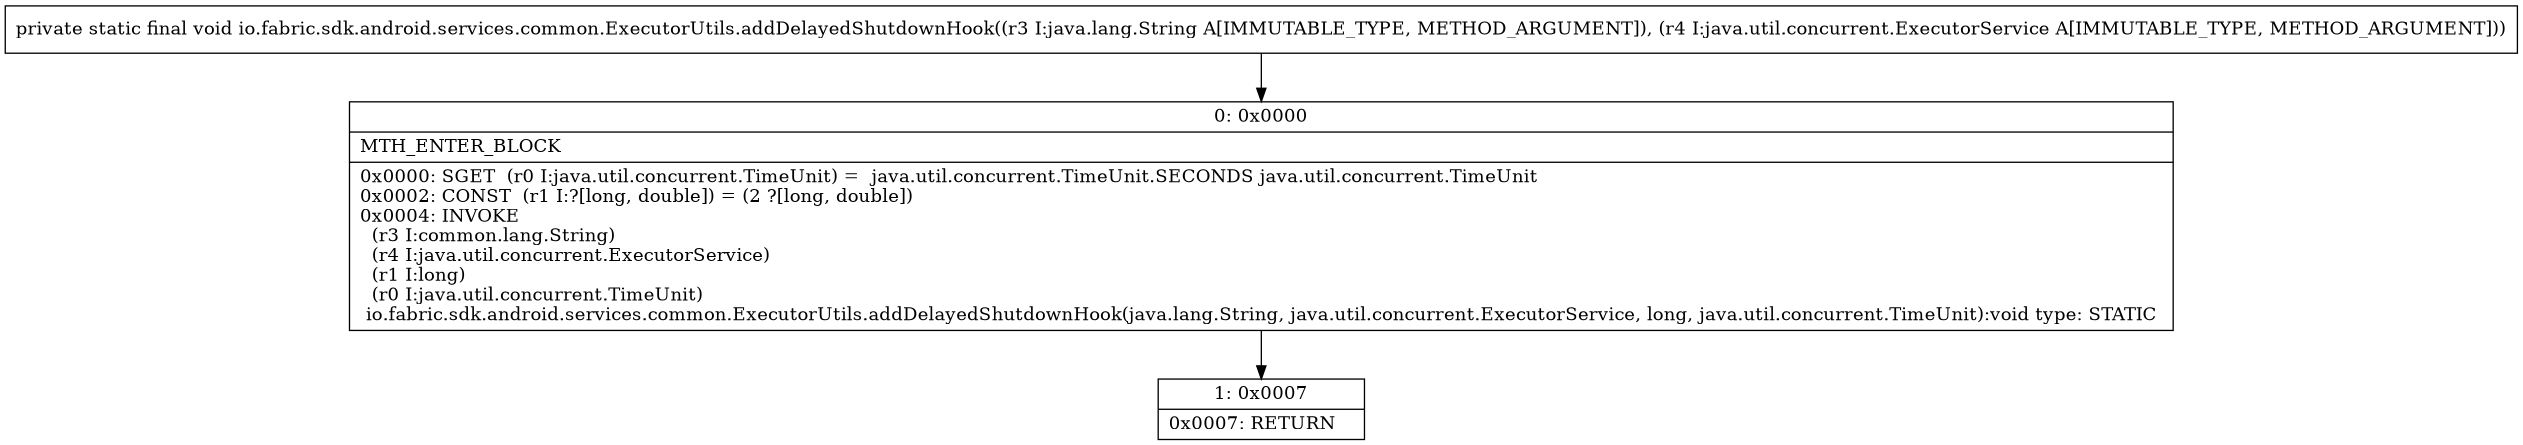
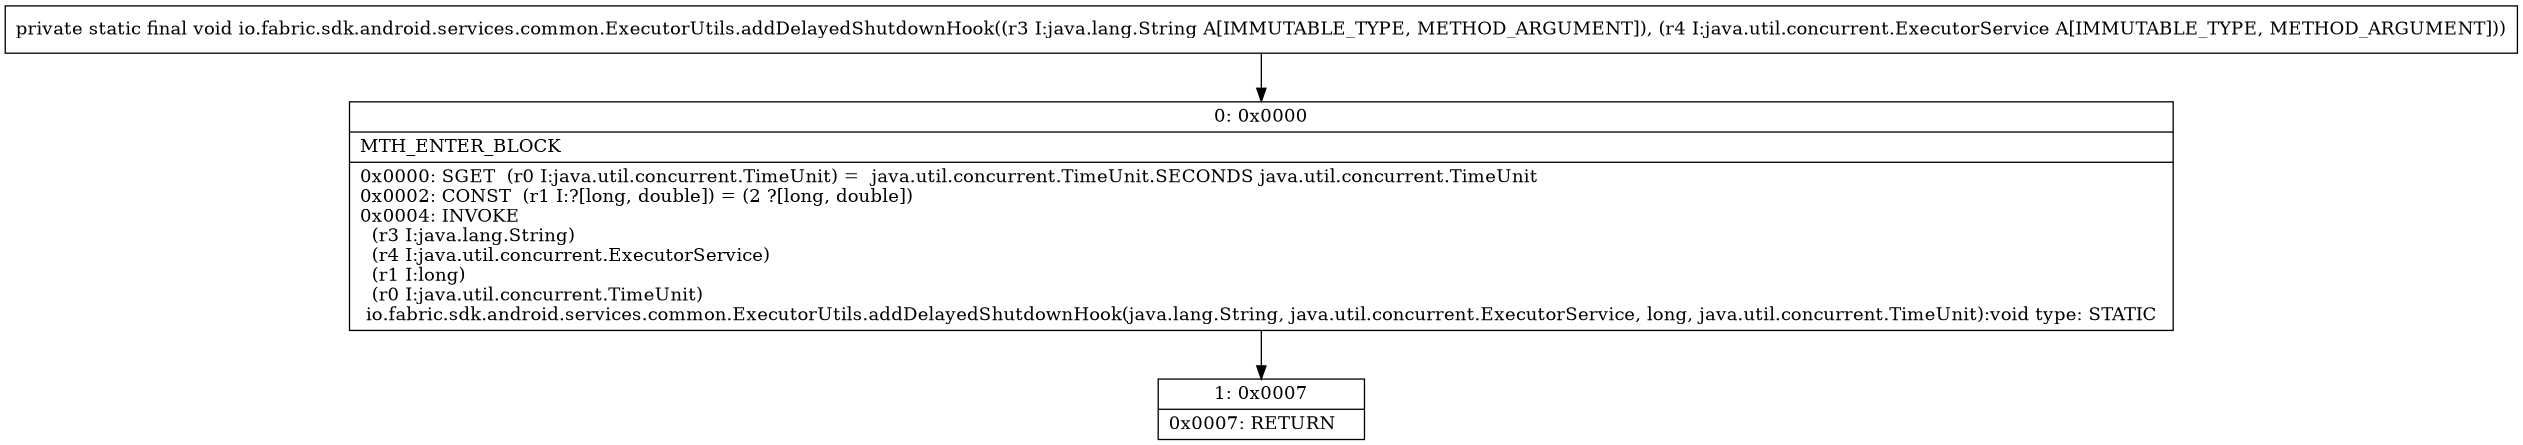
(488, 236) -> (468, 236)
